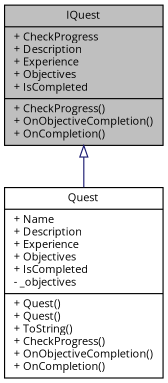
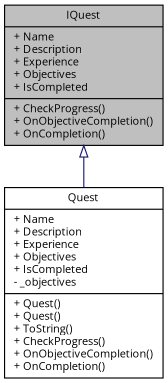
(56, 37) -> (34, 37)
